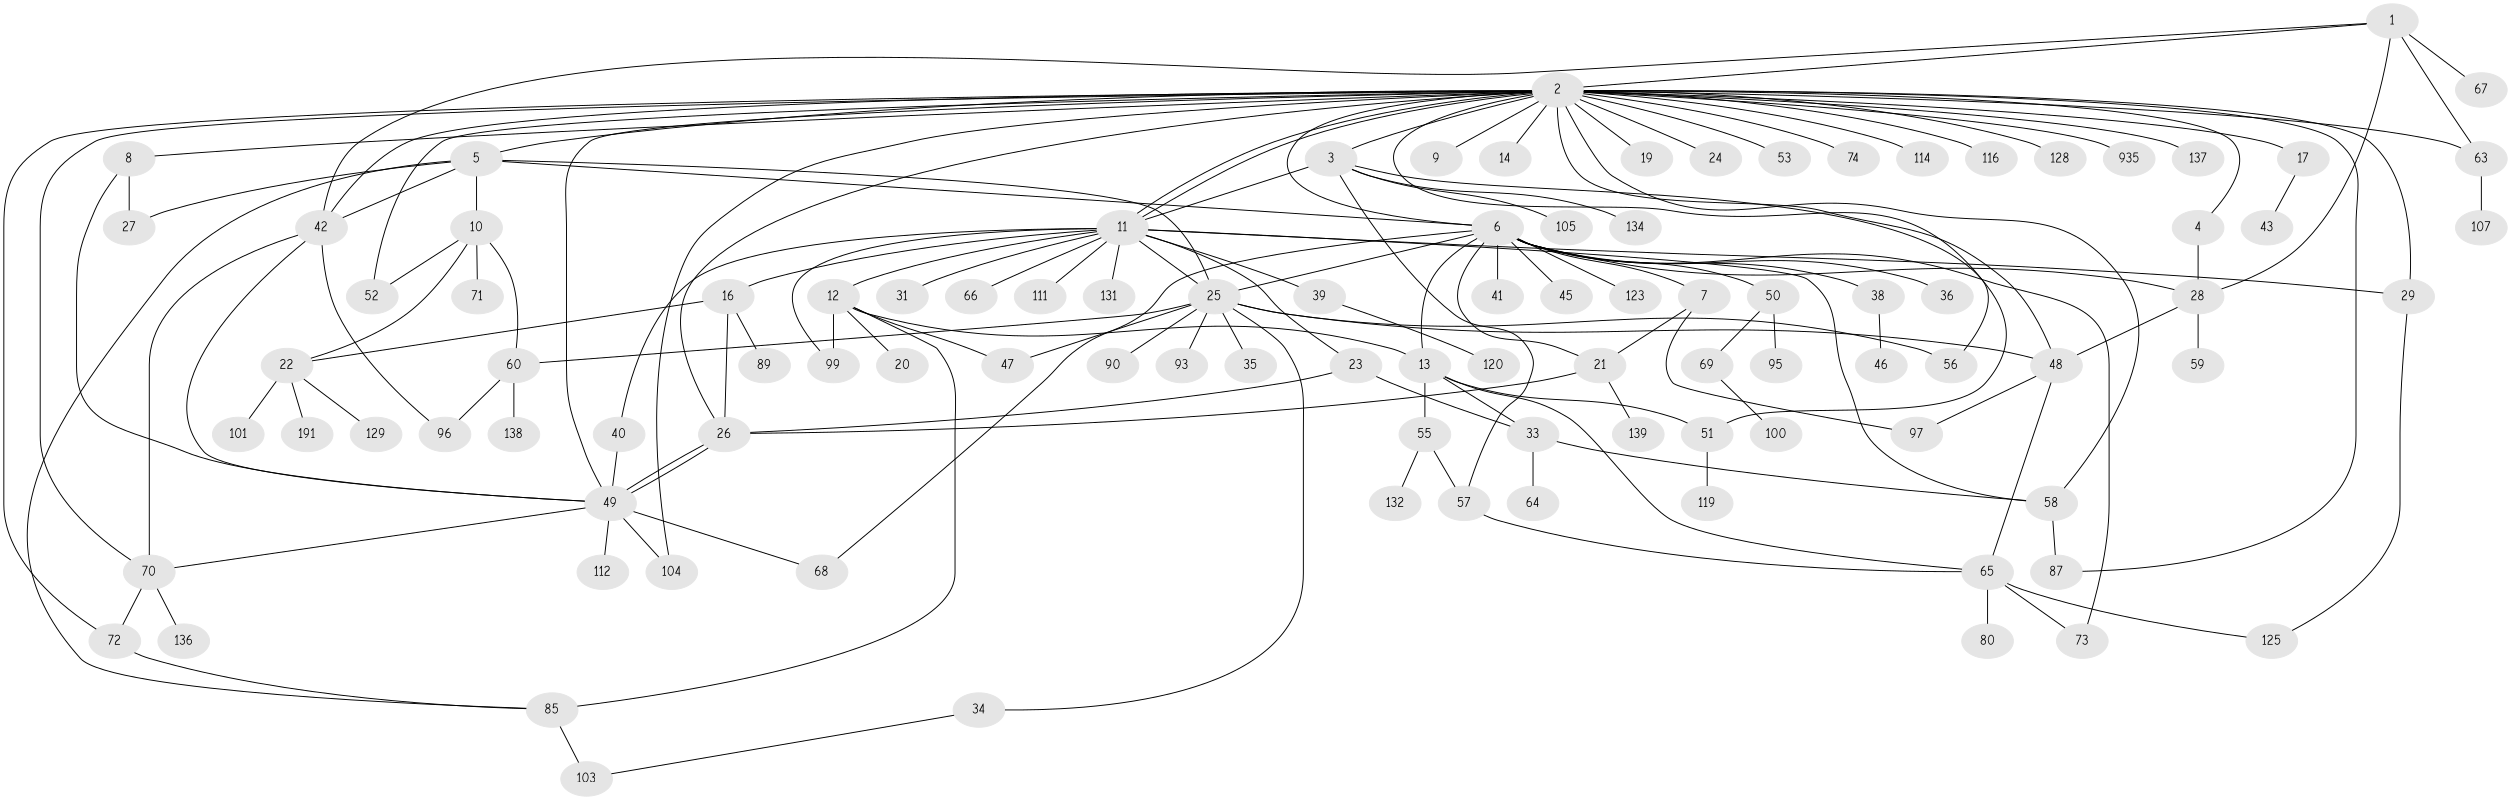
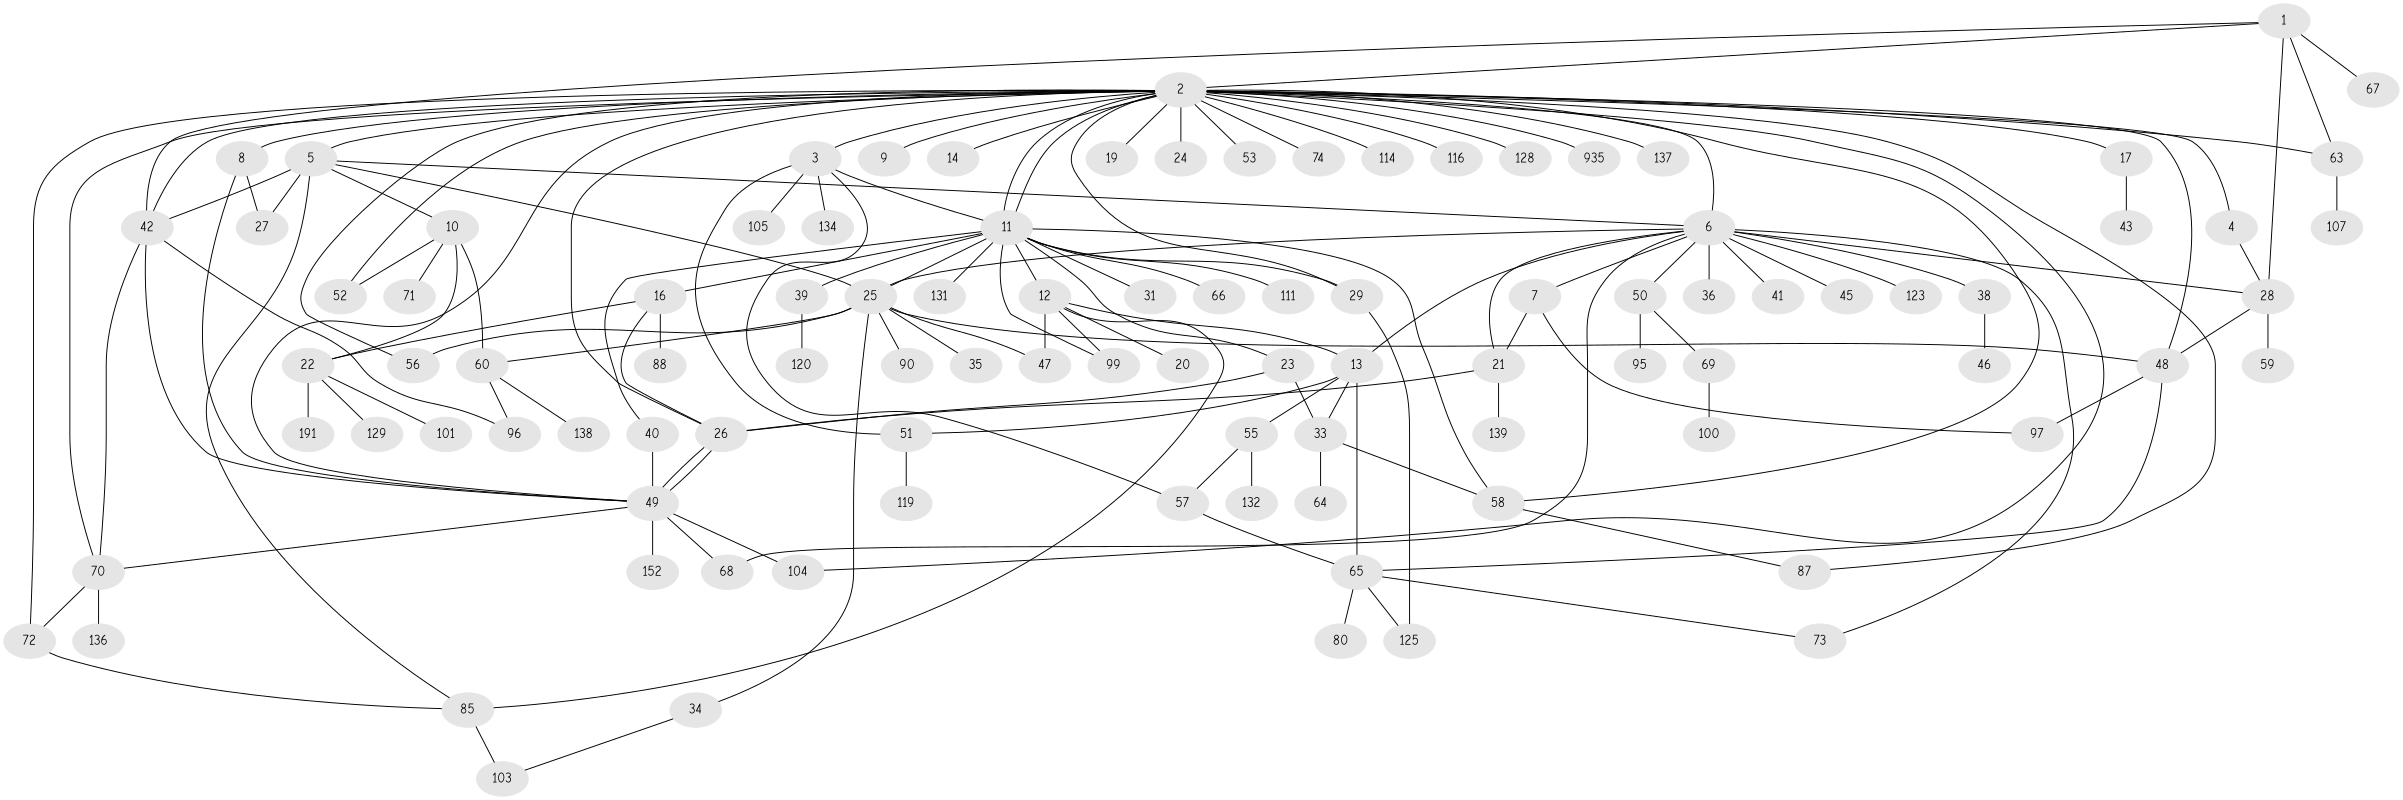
(765, 366) -> (660, 366)
(1182, 366) -> none
(603, 572) -> (653, 572)
